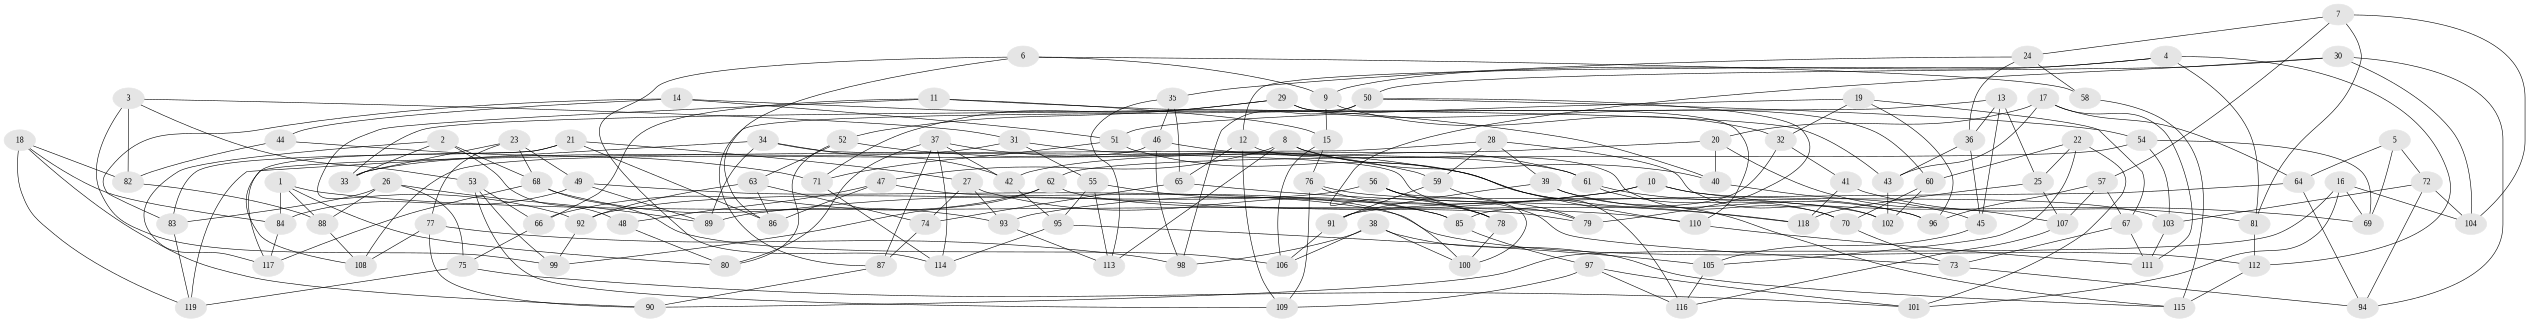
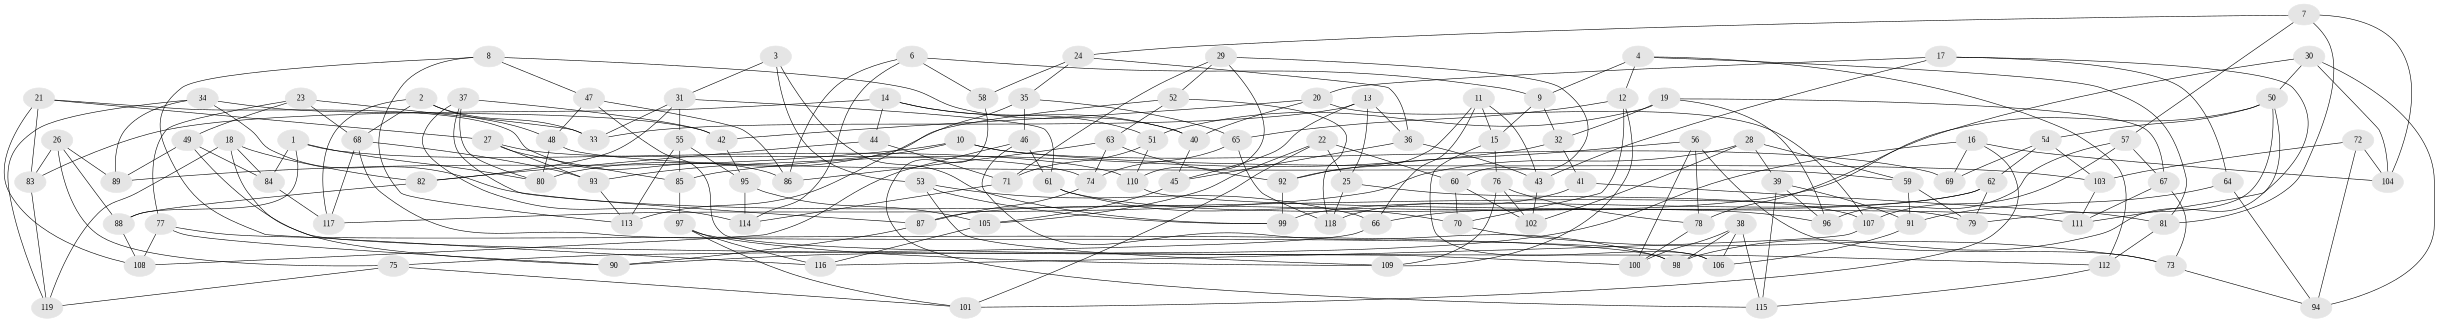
(128, 140) -> (581, 160)
(2395, 140) -> none
(1188, 154) -> (1394, 170)
